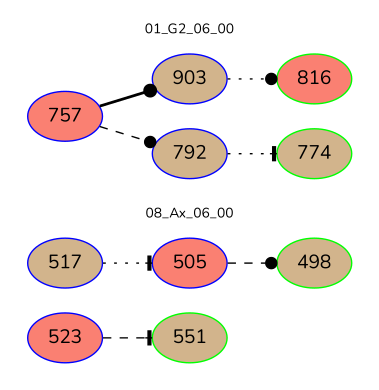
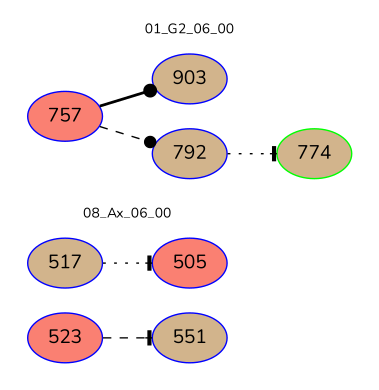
(314, 79) -> none
(314, 263) -> none
(190, 338) -> (190, 338)
